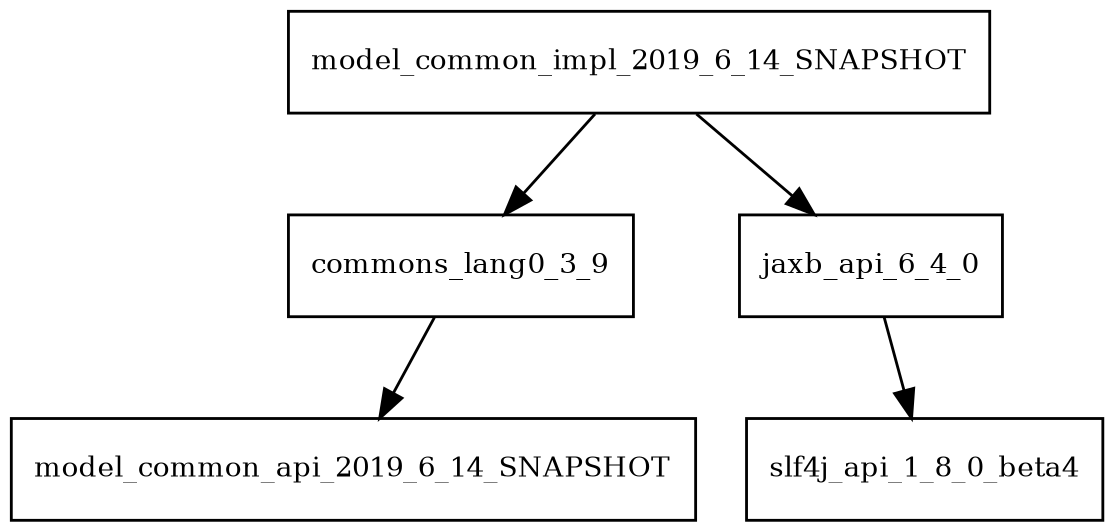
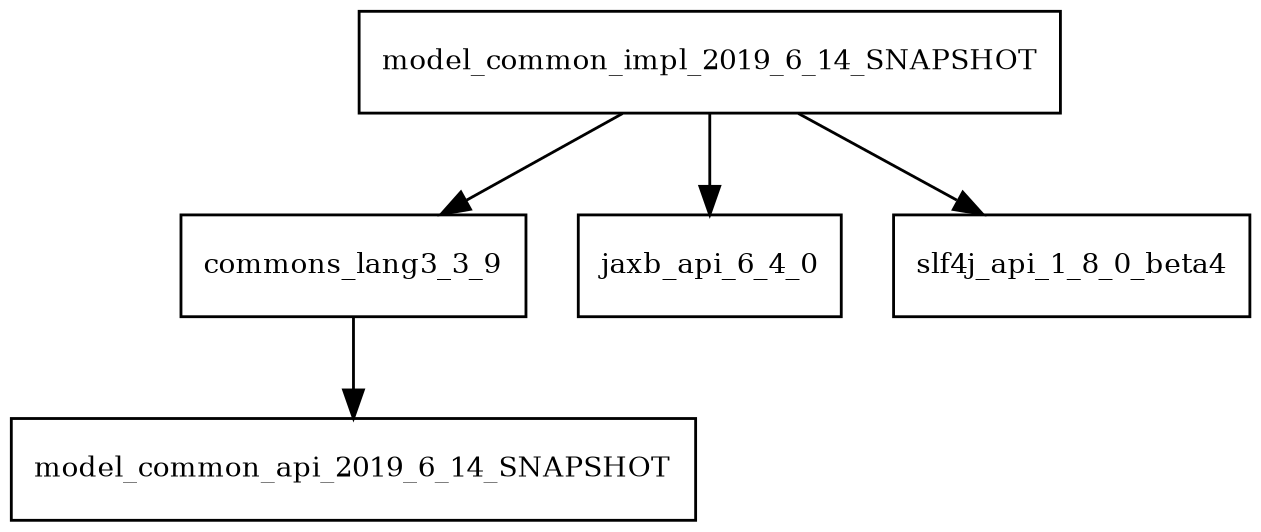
(461, 266) -> (353, 266)
(894, 354) -> (878, 157)
